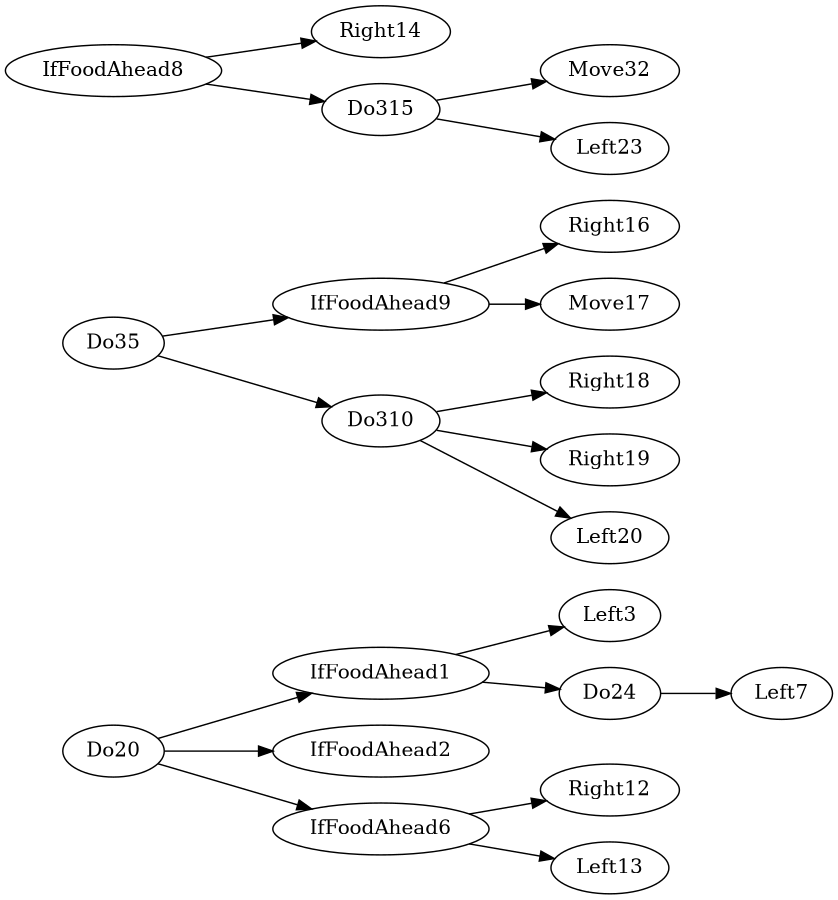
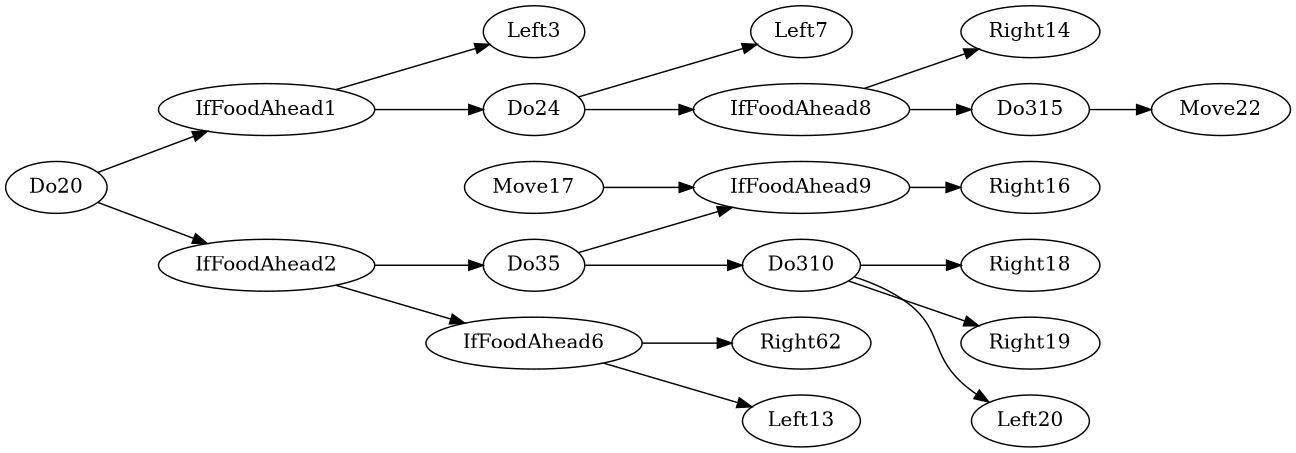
(610, 71) -> (1221, 110)
none -> (632, 110)
(610, 148) -> none
none -> (422, 265)
(507, 304) -> (641, 187)
(228, 784) -> (393, 302)
(610, 790) -> (801, 343)
